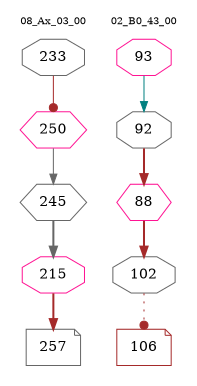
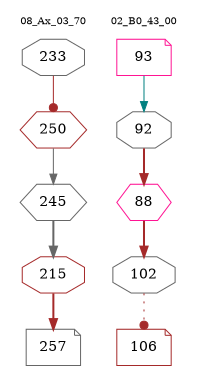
(53, 22) -> (53, 22)
(144, 57) -> (144, 57)
(53, 130) -> (53, 130)
(53, 275) -> (53, 275)
